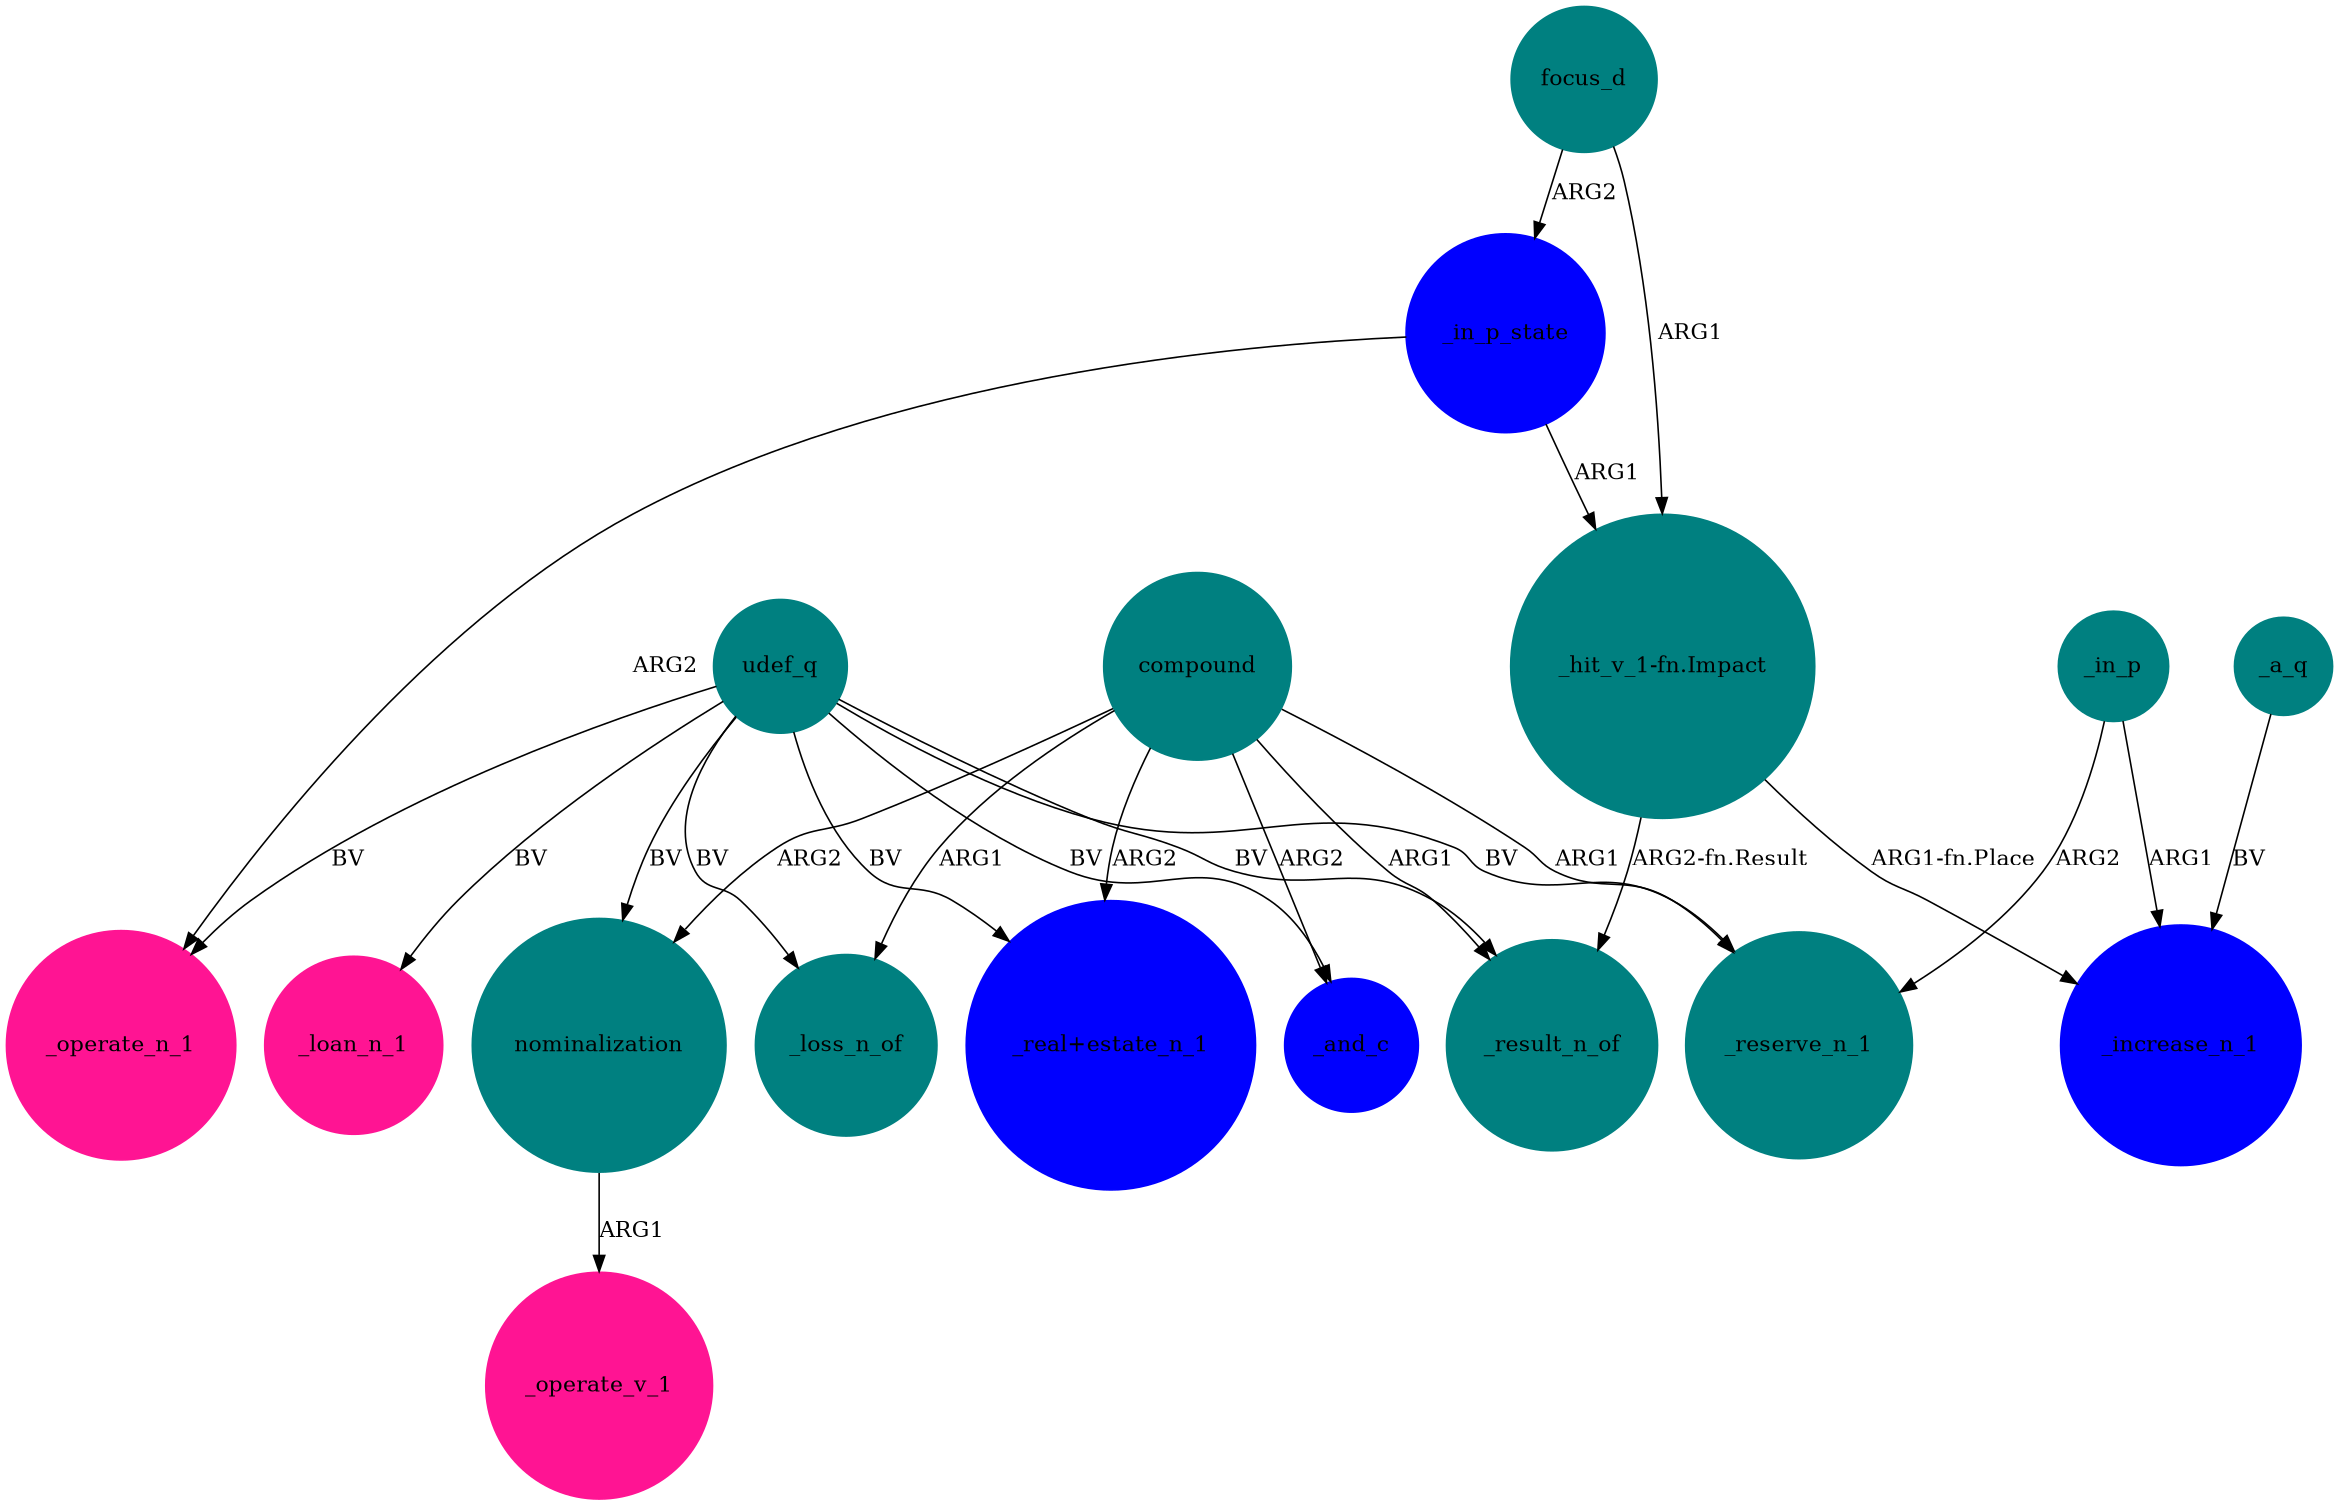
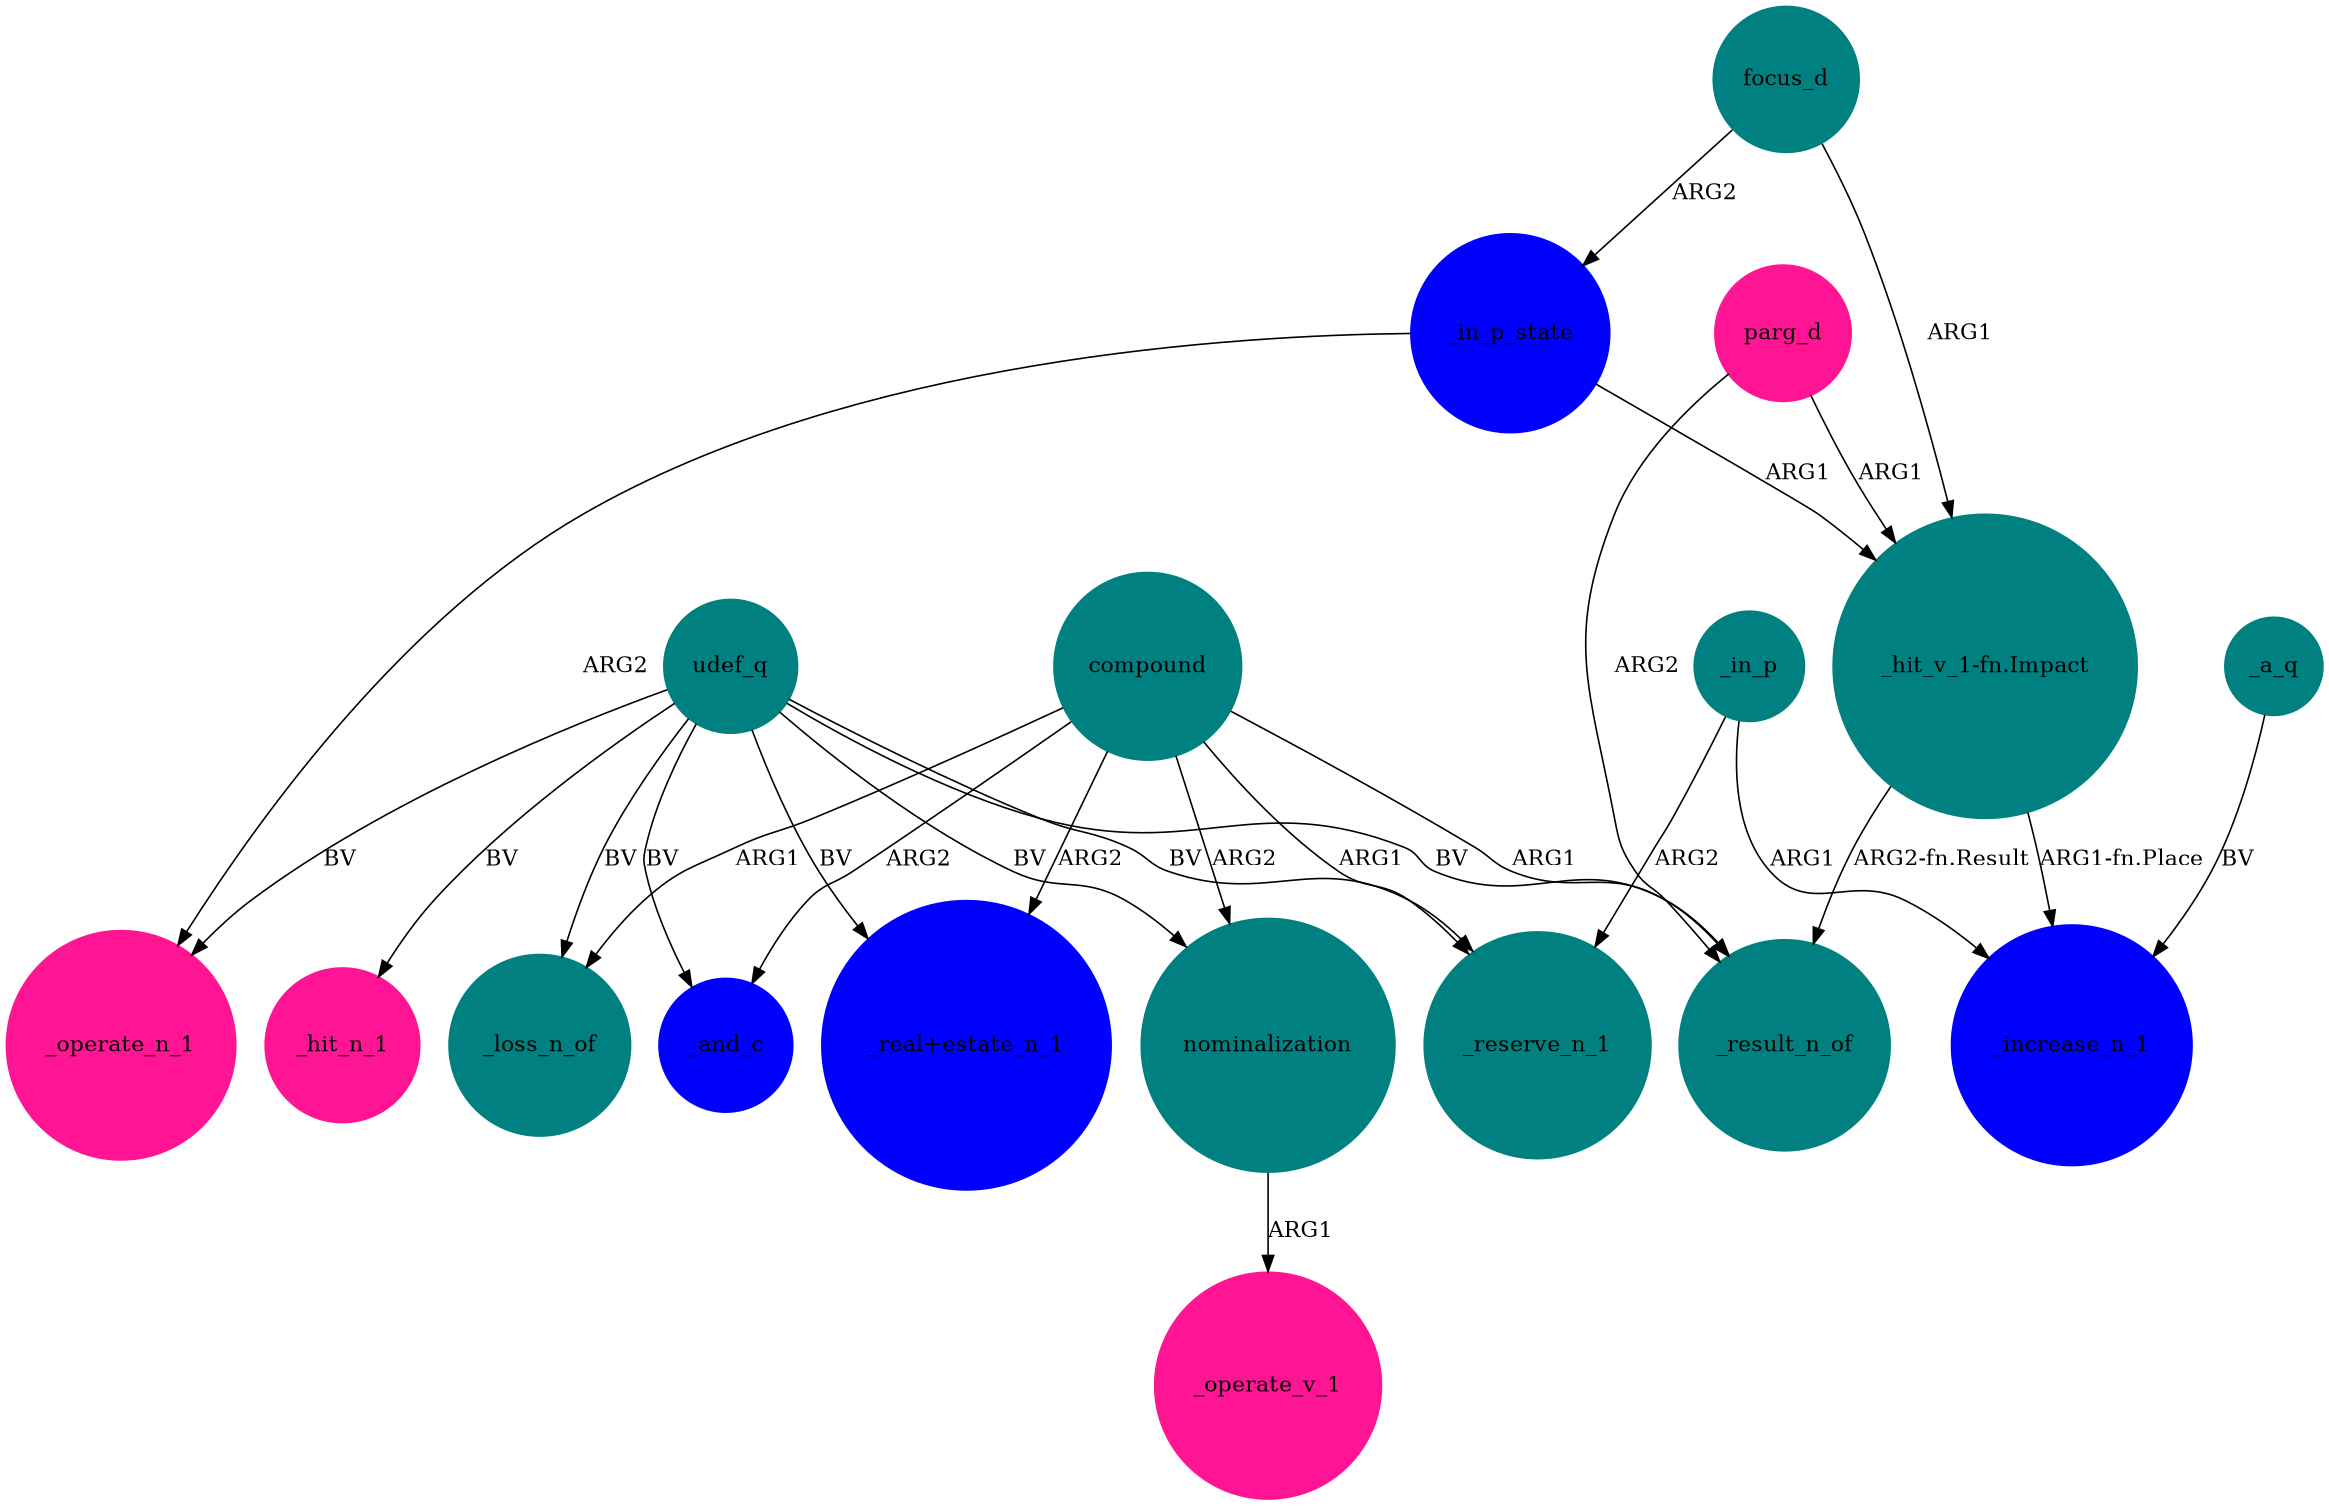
none -> (1783, 333)
(354, 1045) -> (342, 1045)
